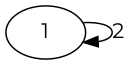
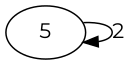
(46, 32) -> (46, 32)
